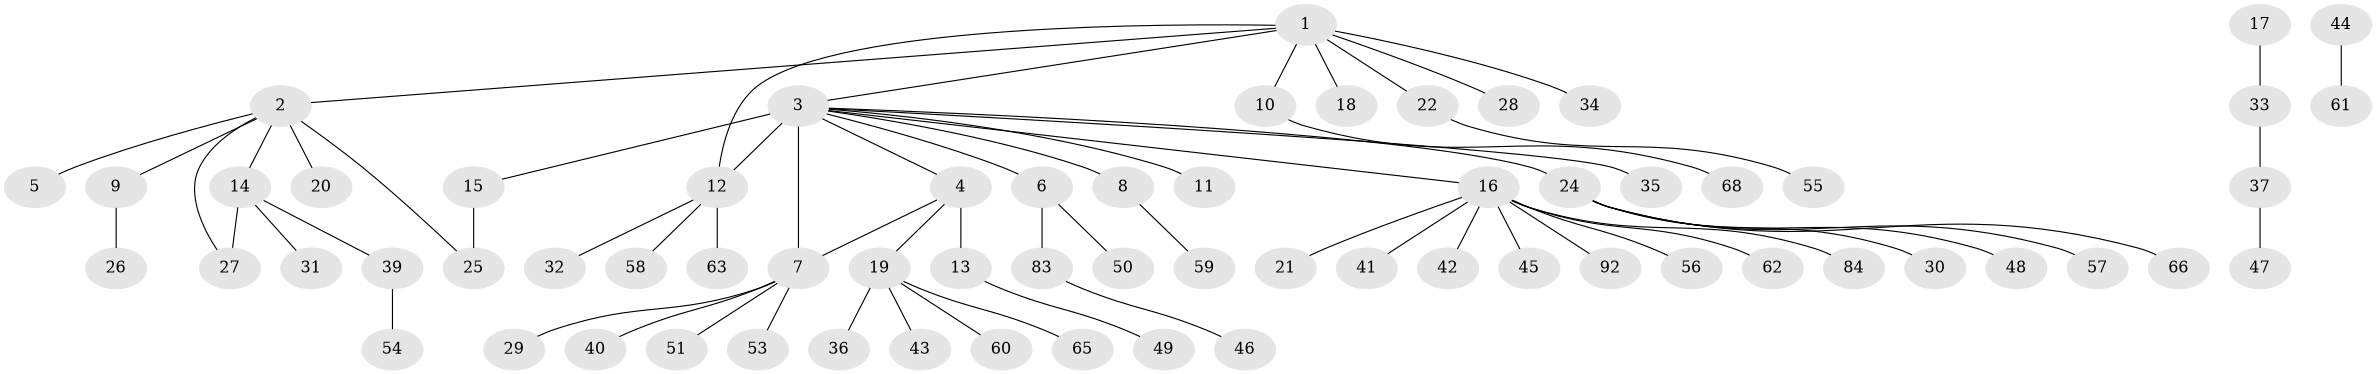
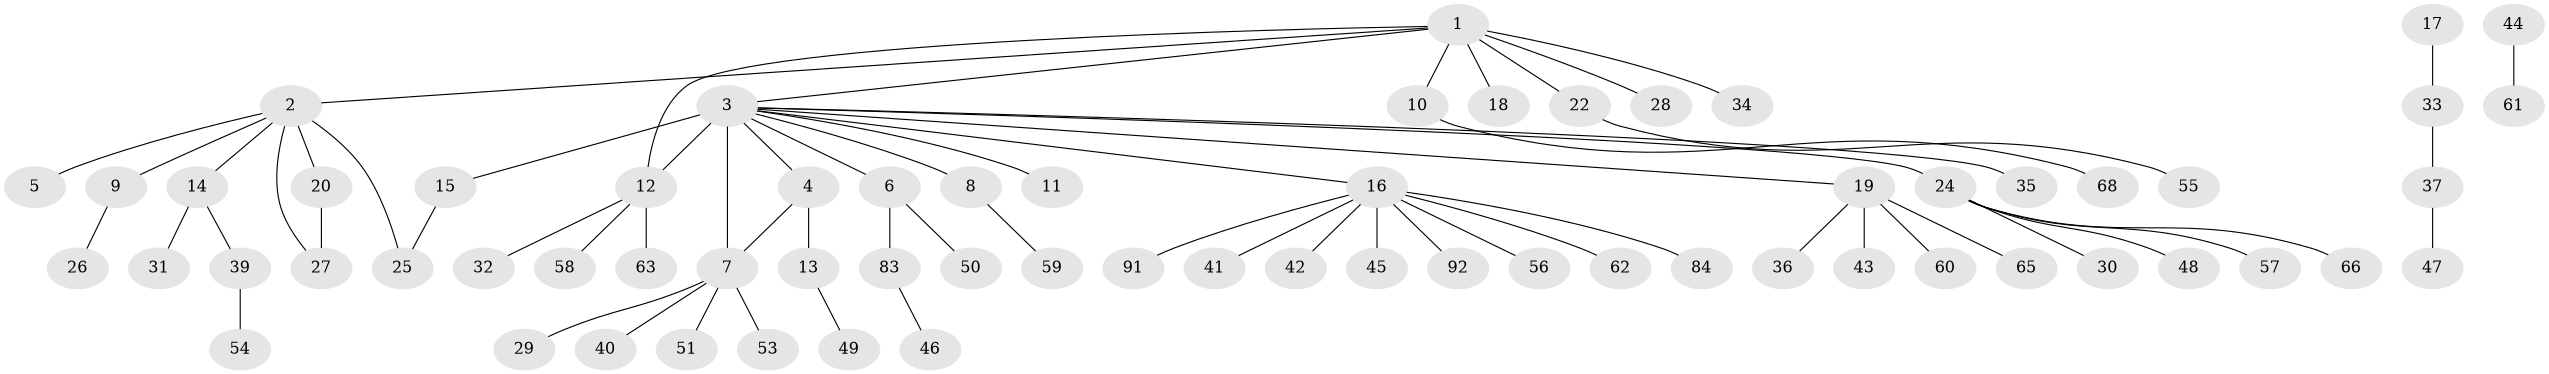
(235, 228) -> (321, 228)
(920, 228) -> (1296, 147)
(1286, 268) -> (1133, 268)
